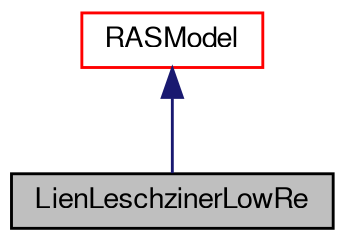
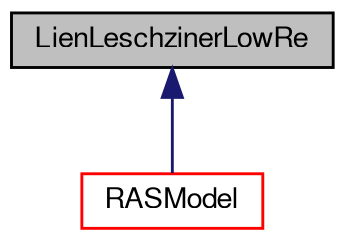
(172, 136) -> (172, 136)
